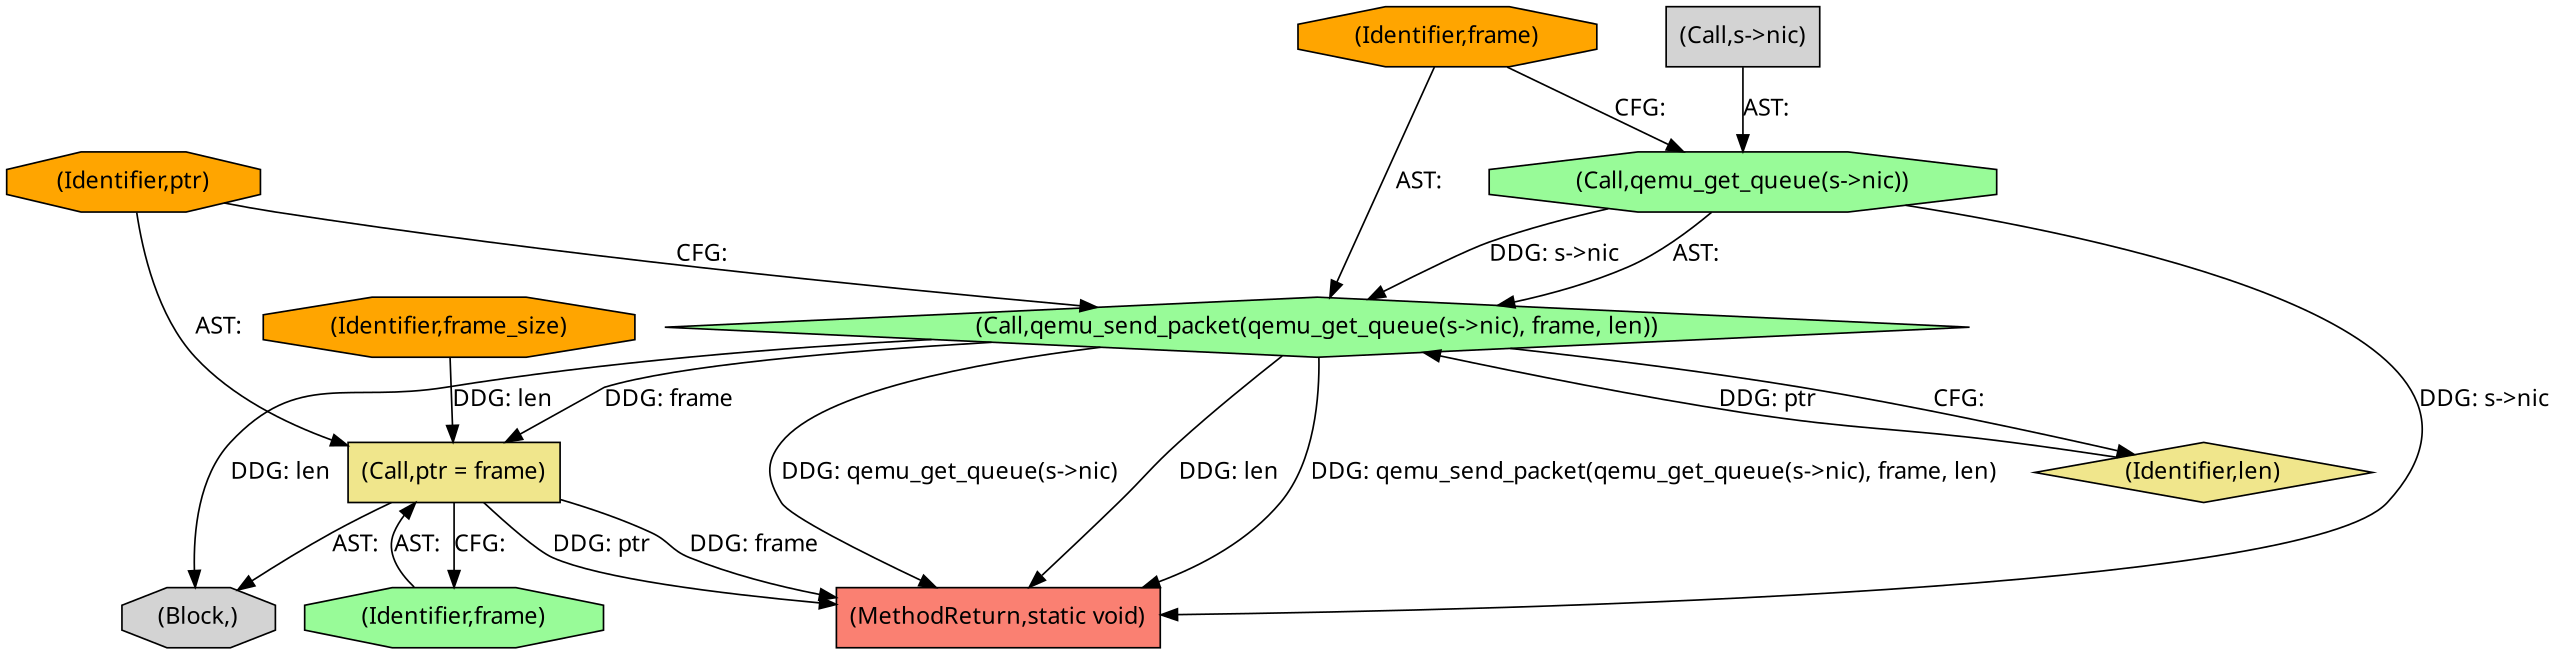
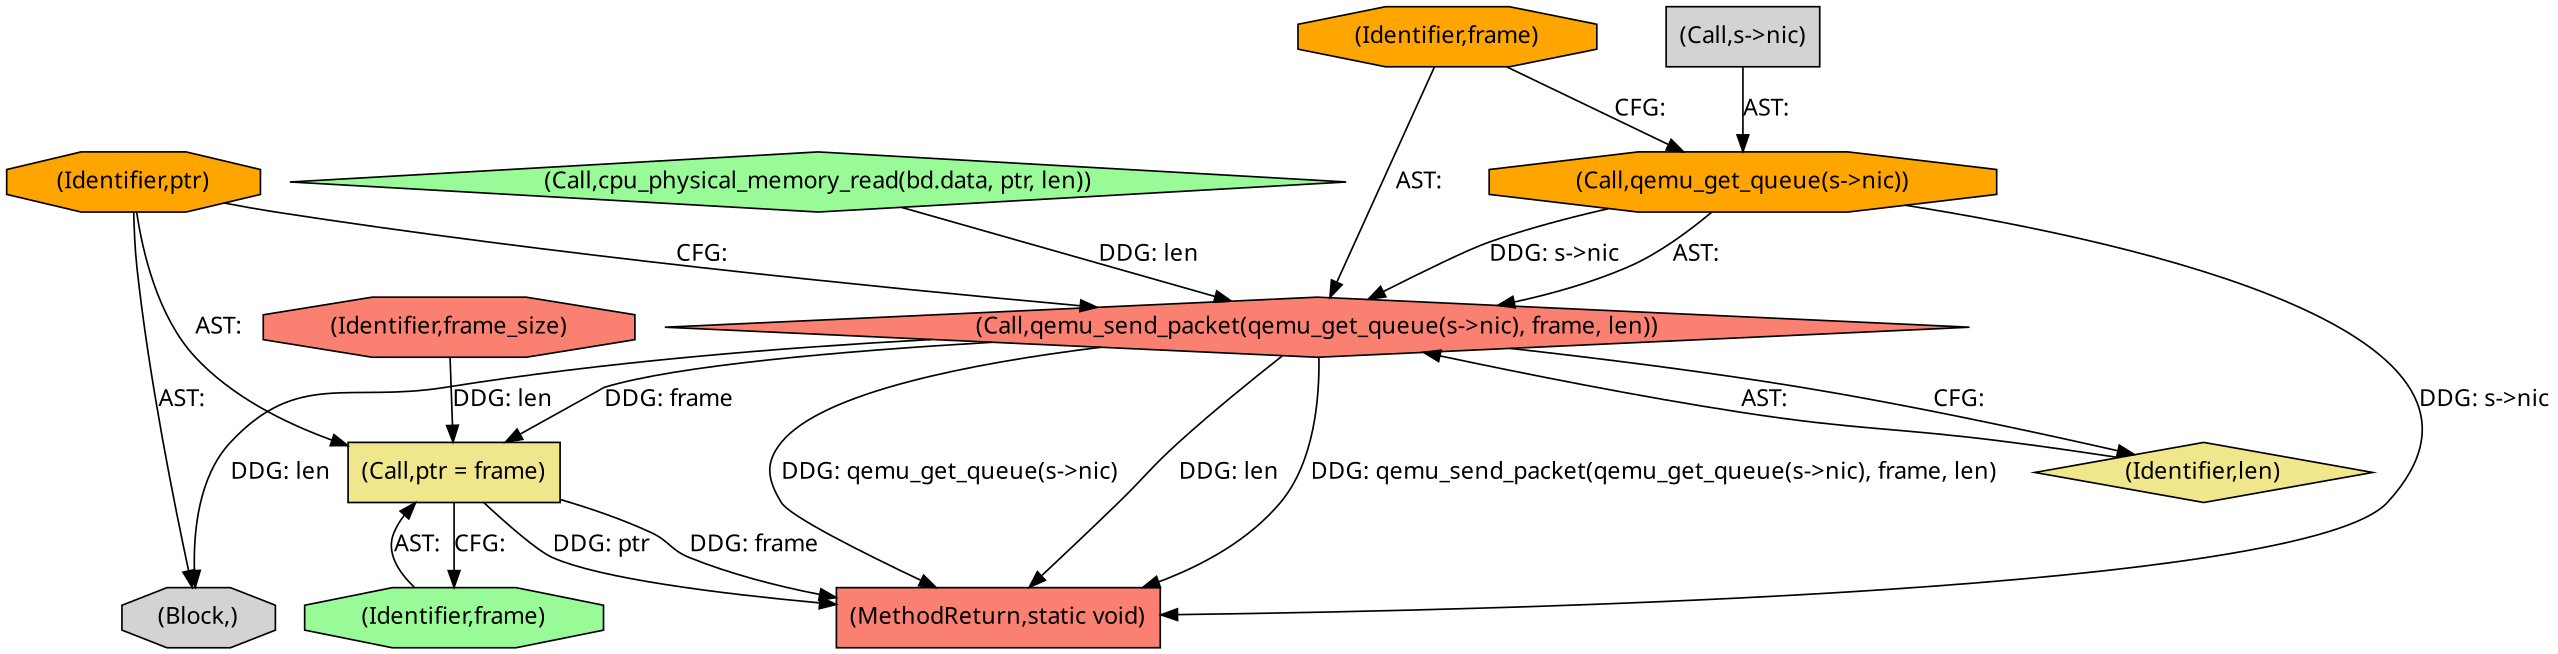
none -> (818, 182)
(1743, 182) -> (1743, 182)
(449, 327) -> (449, 327)
(1317, 327) -> (1317, 327)
(1768, 400) -> (1768, 400)
(320, 539) -> (154, 392)
